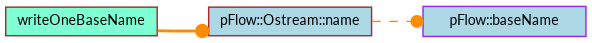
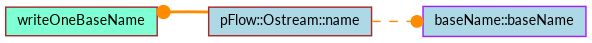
(504, 21) -> (504, 21)
(177, 31) -> (189, 12)
